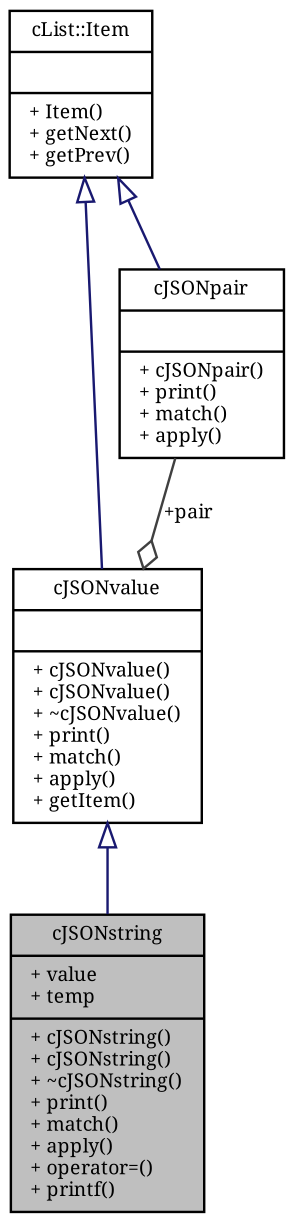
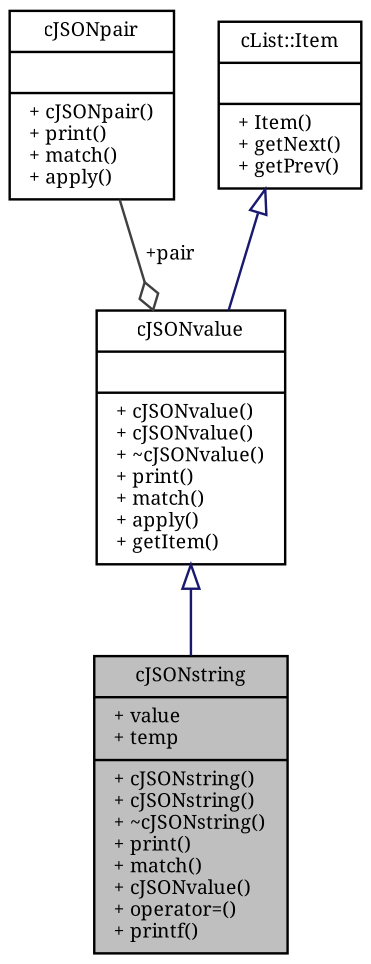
(144, 235) -> none
(72, 1147) -> (184, 888)
